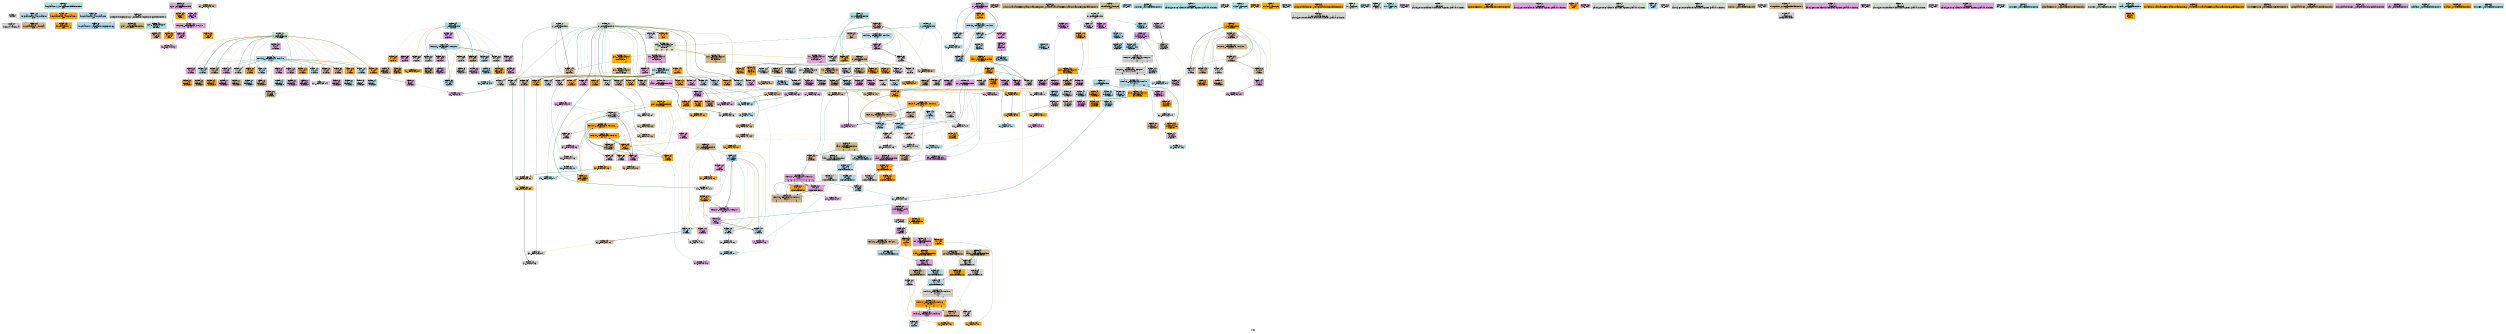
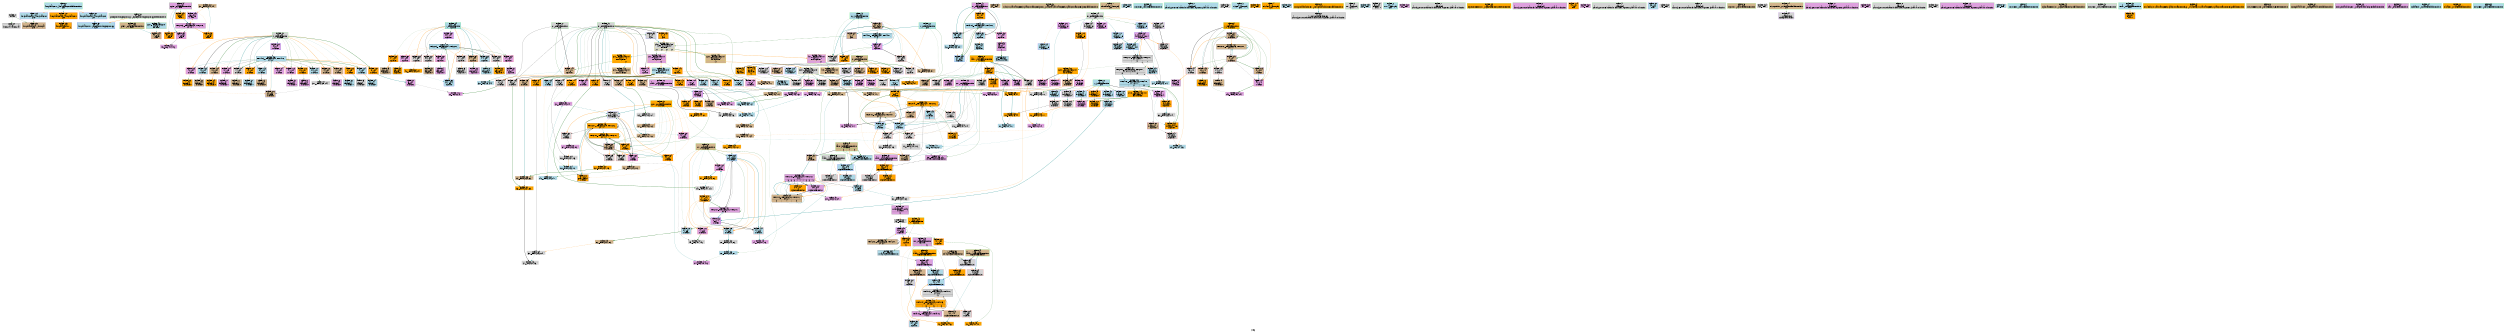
(279, 83) -> none
